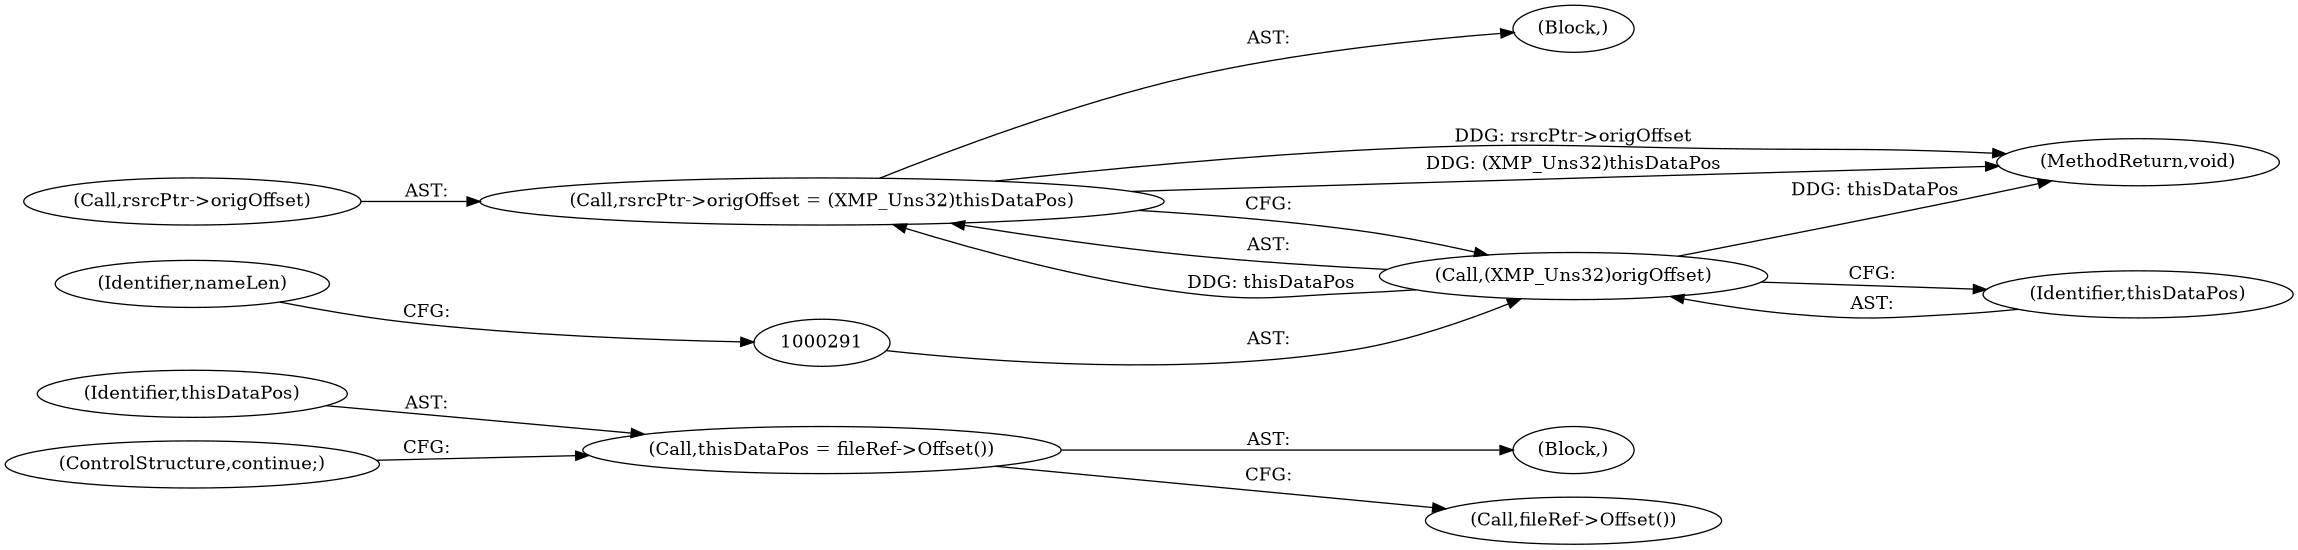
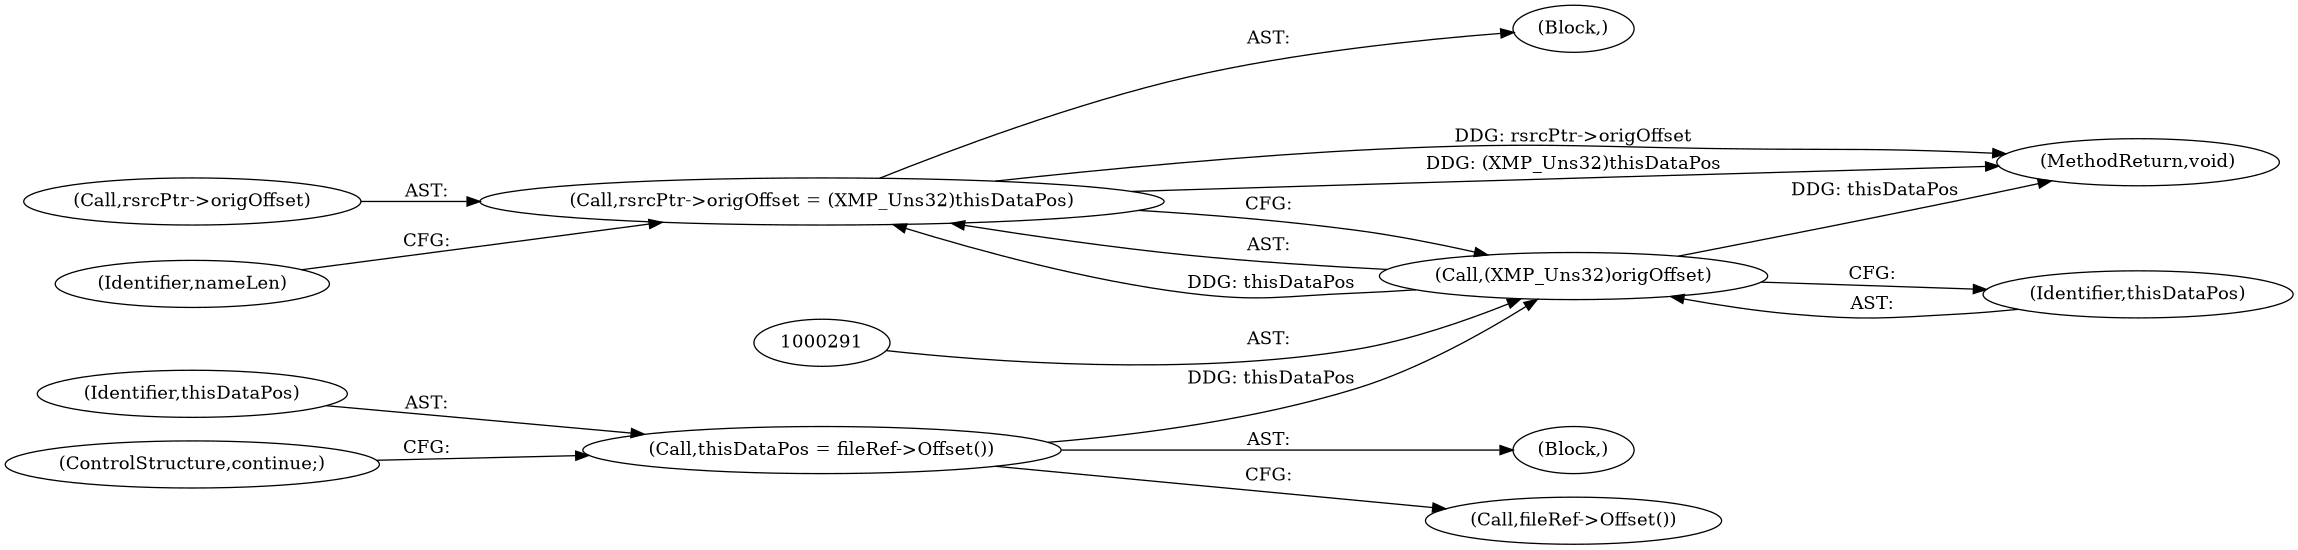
(509, 332) -> (475, 247)
none -> (1296, 405)
